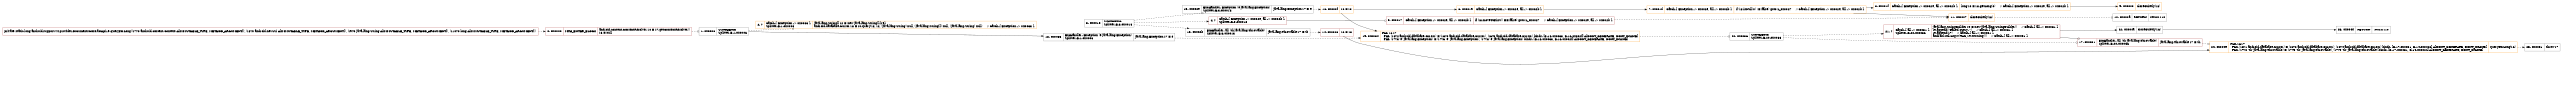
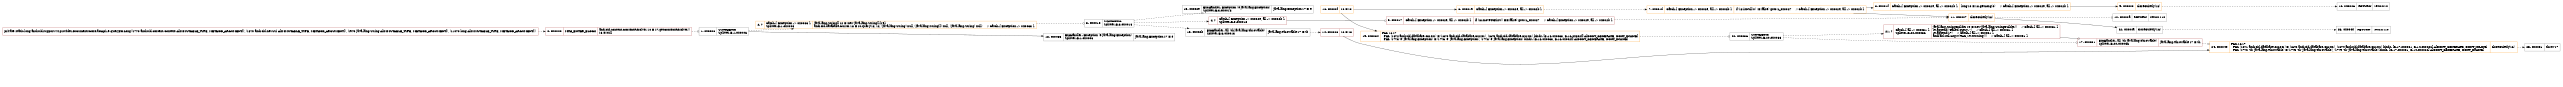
none -> (2363, 6)
(1316, 9) -> none
(1594, 9) -> (1594, 9)
none -> (1060, 24)
(770, 30) -> (770, 30)
(2087, 30) -> (2055, 22)
(2248, 30) -> (2248, 30)
(1267, 38) -> none
(2503, 47) -> (2503, 47)
